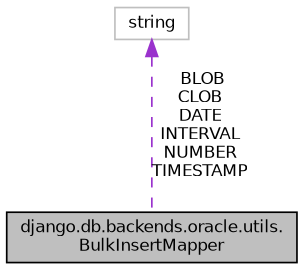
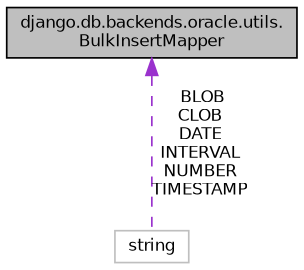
(152, 134) -> (152, 153)
